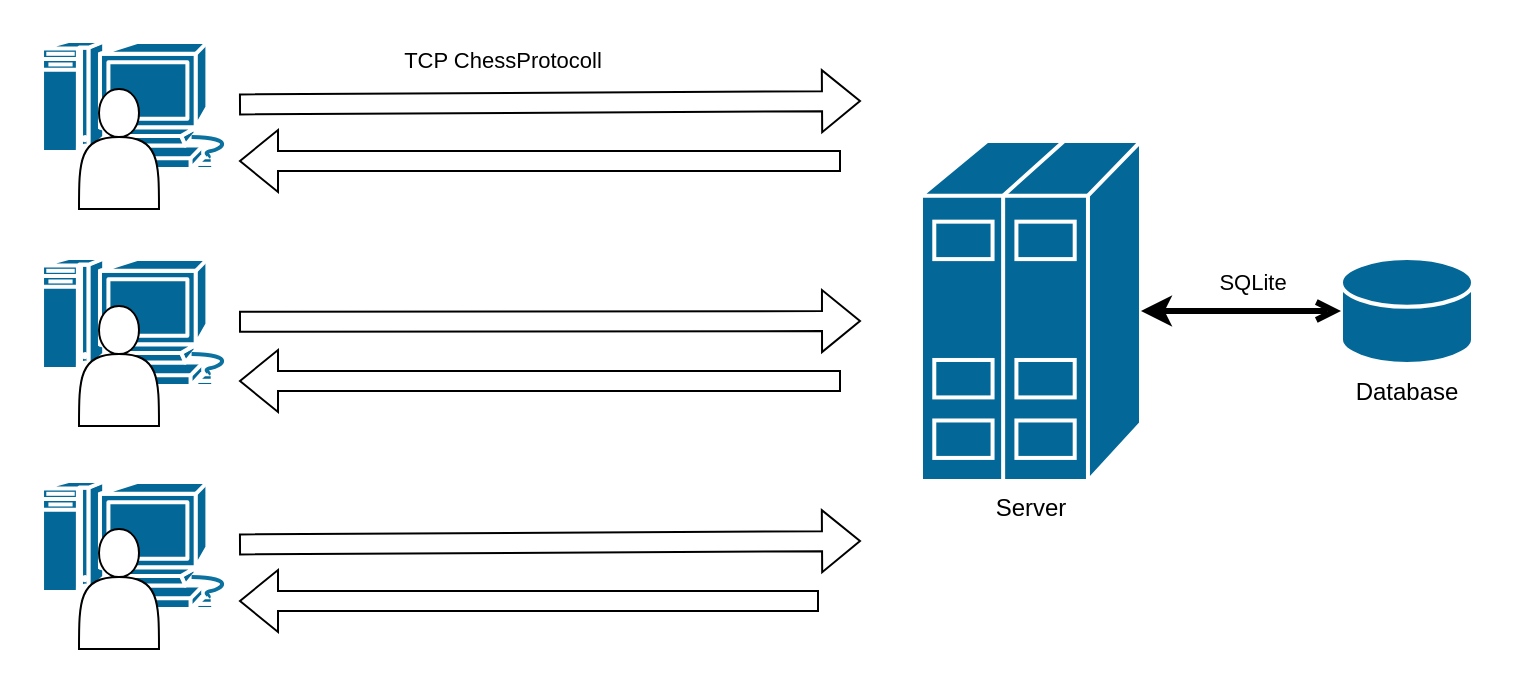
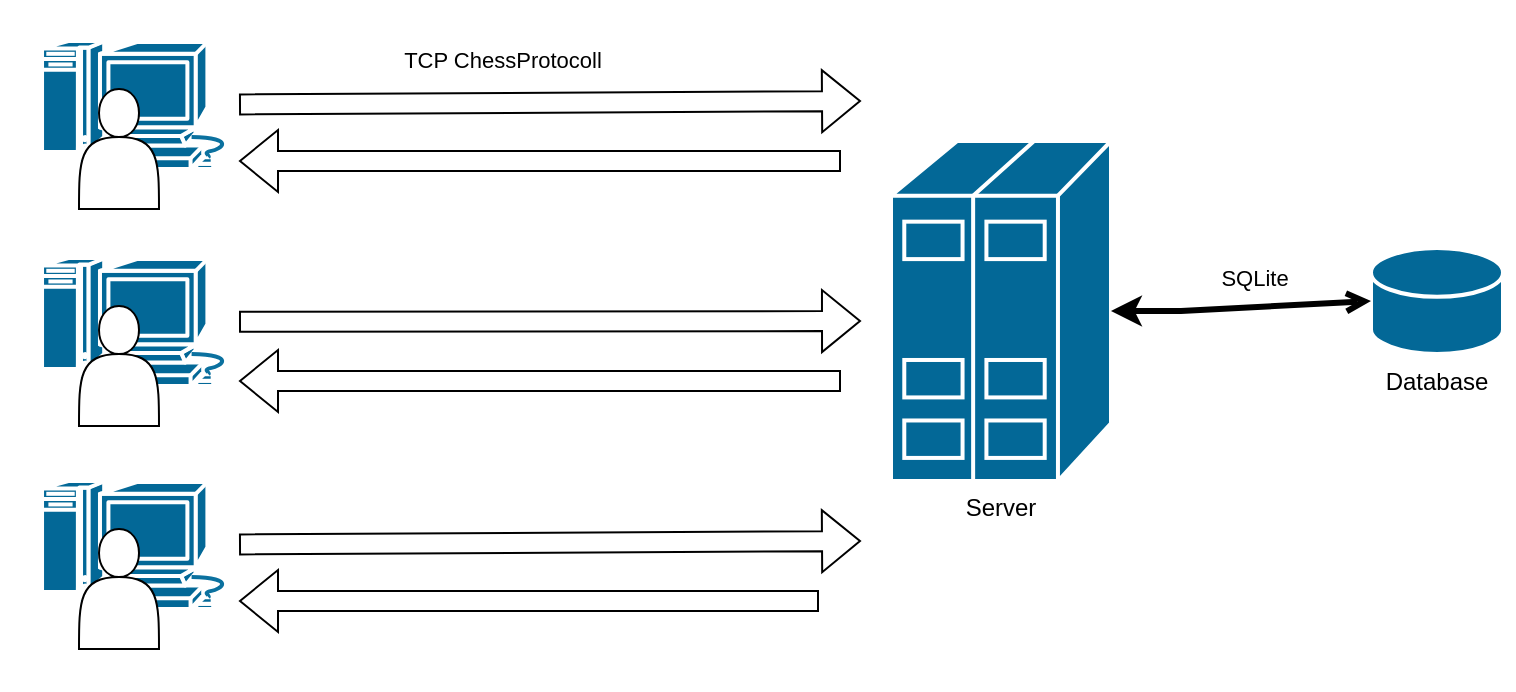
(1031, 311) -> (1001, 311)
(1407, 311) -> (1437, 301)
